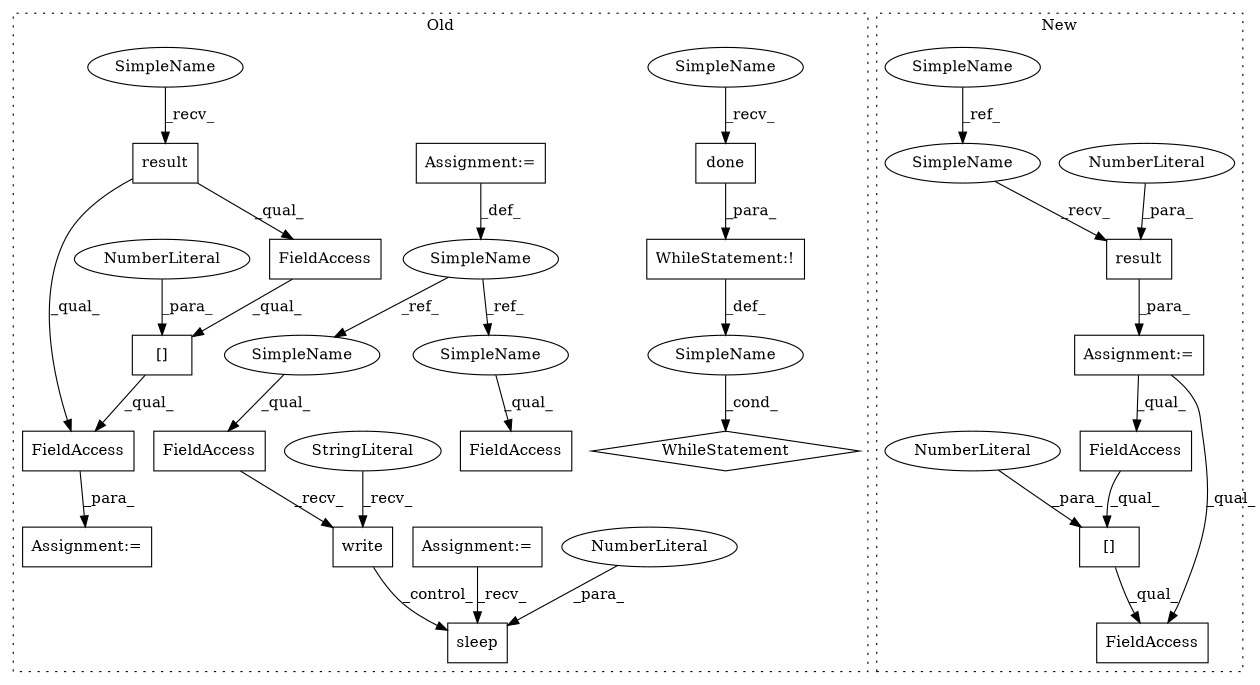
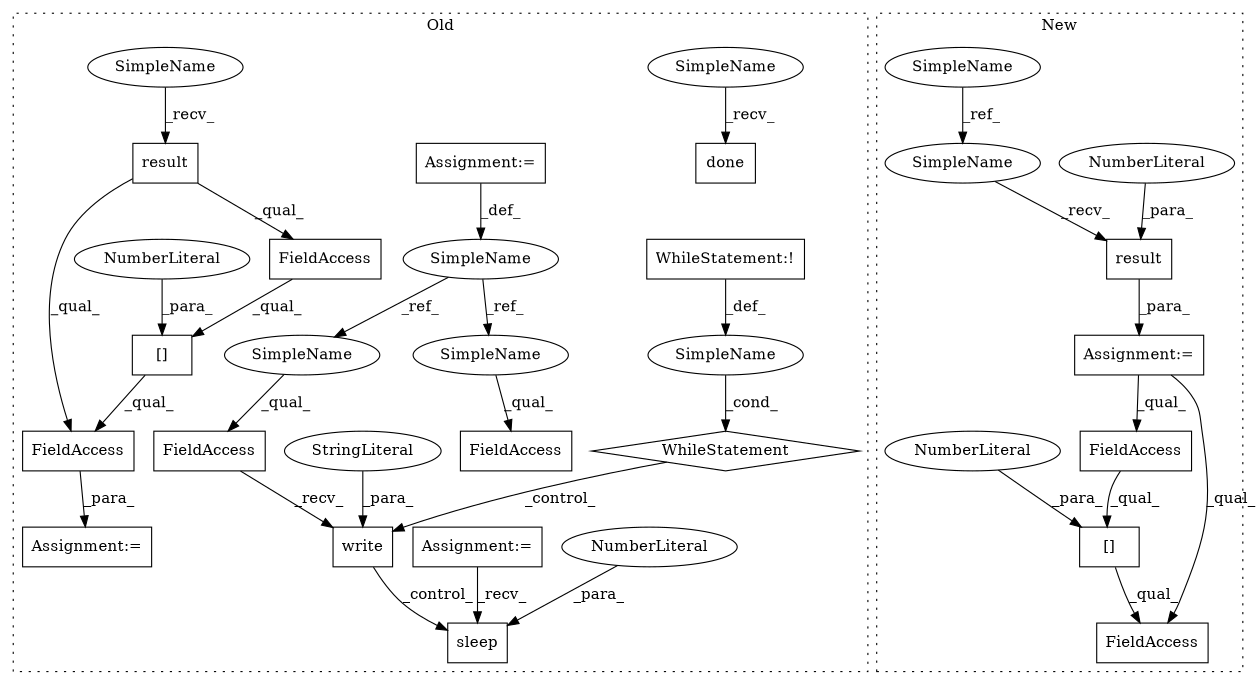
(726, 206) -> none
none -> (534, 490)
(388, 499) -> (388, 499)
